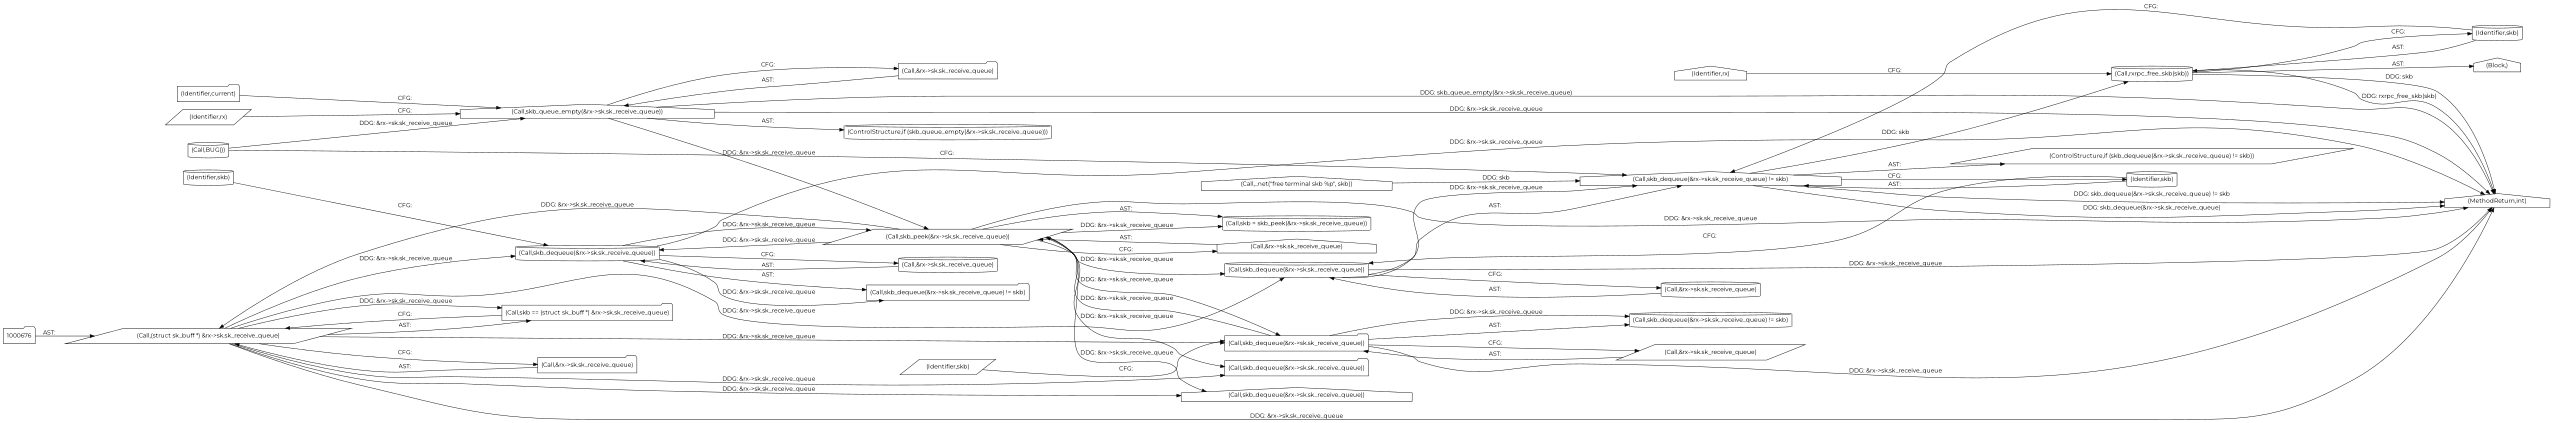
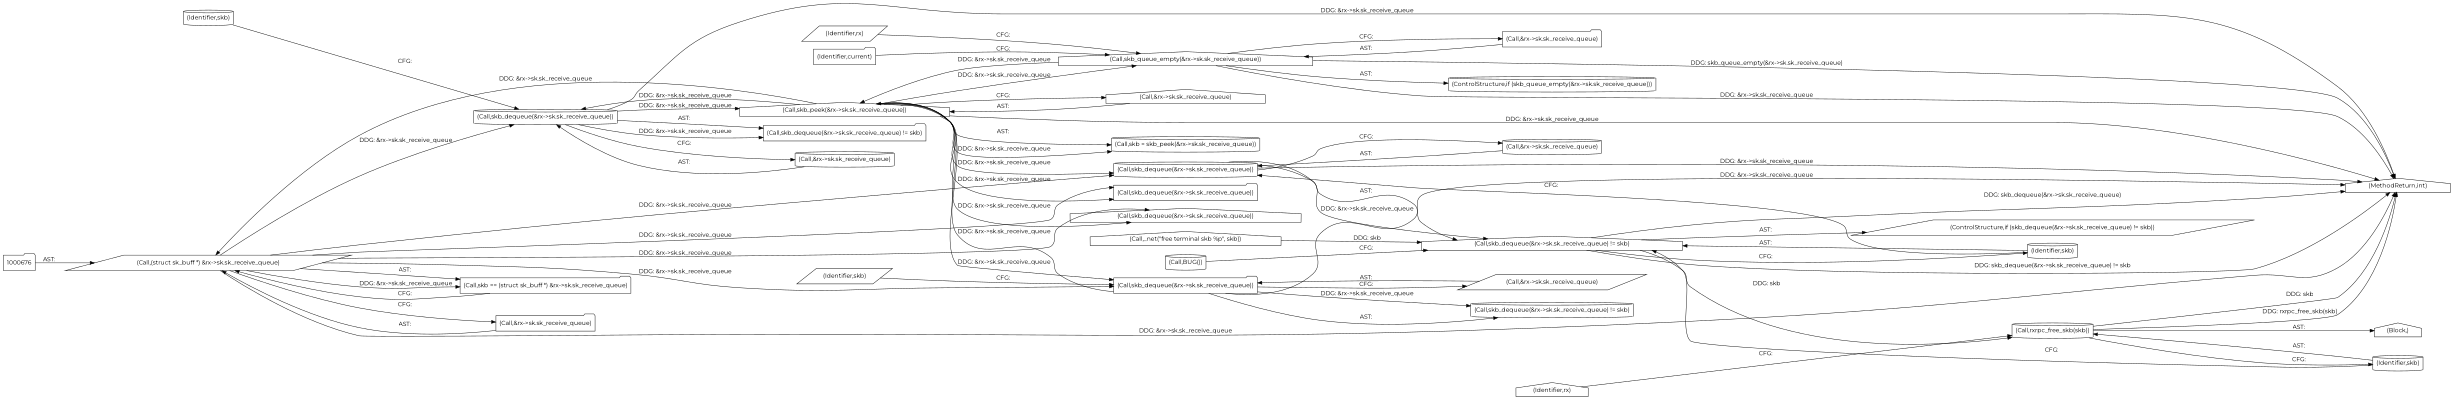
(375, 133) -> (1005, 84)
(948, 237) -> (845, 110)
